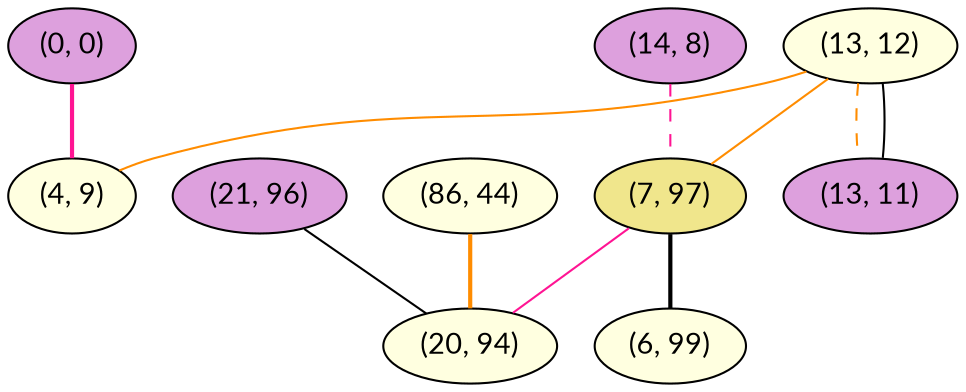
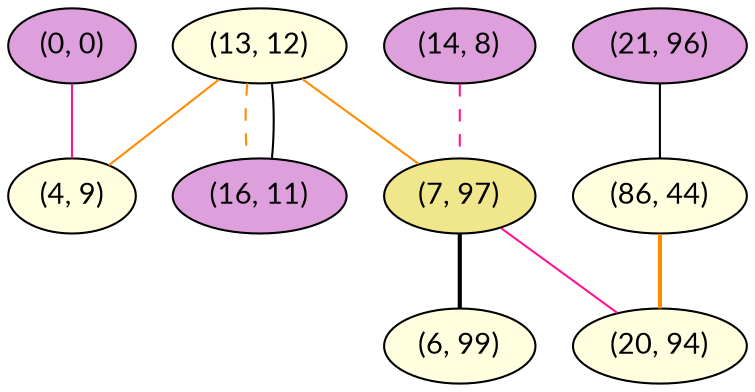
(72, 121) -> (72, 121)
(870, 196) -> (260, 196)
(365, 271) -> (660, 121)
